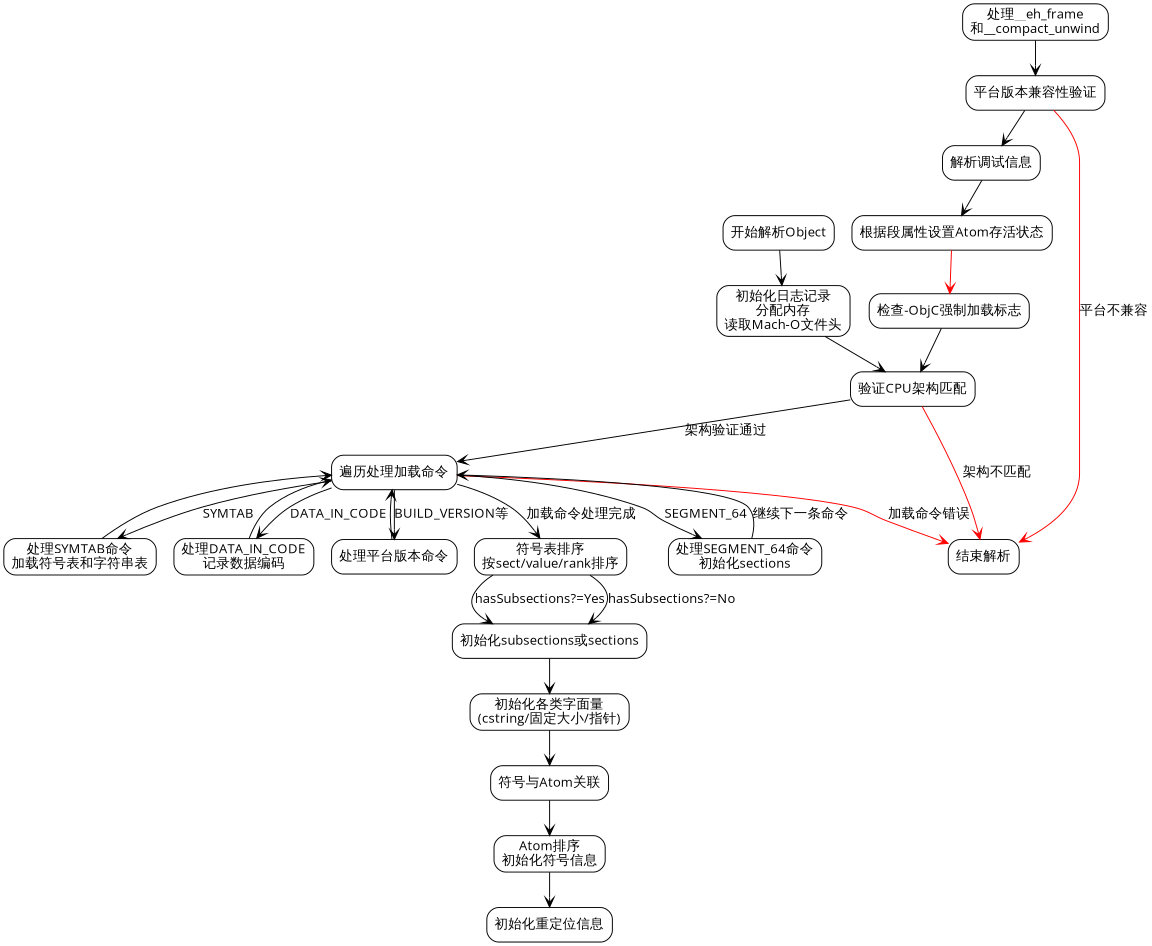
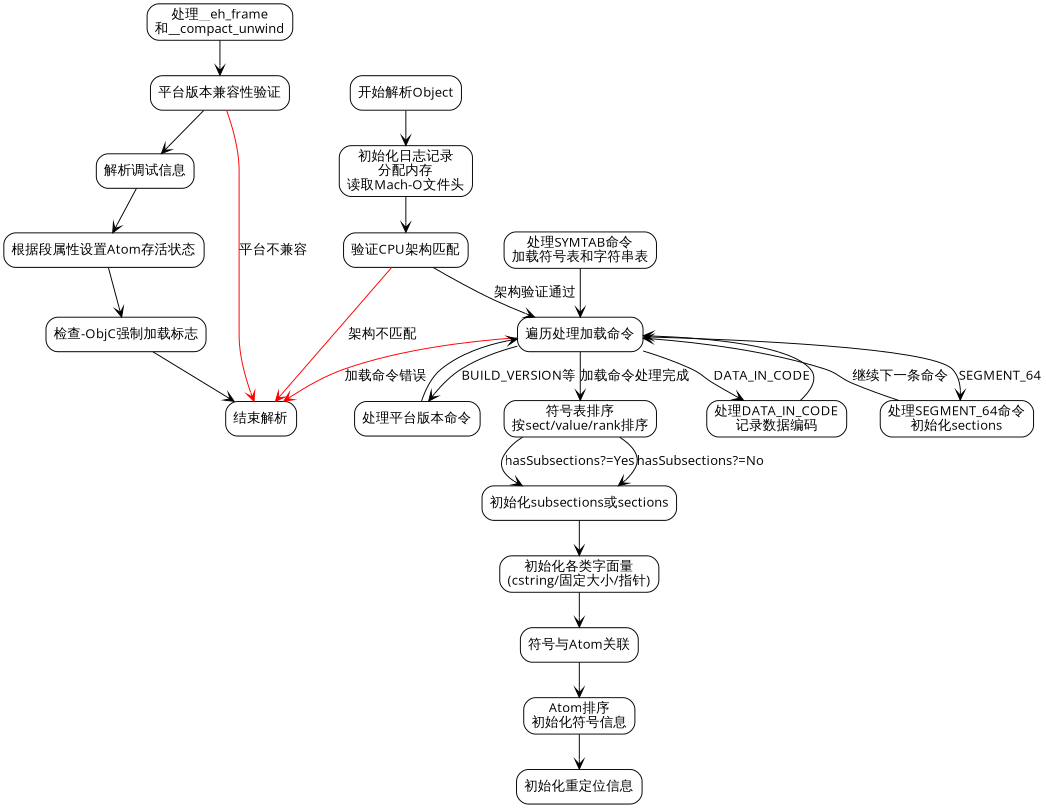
(951, 267) -> (114, 288)
(933, 346) -> (189, 374)
(227, 501) -> none
